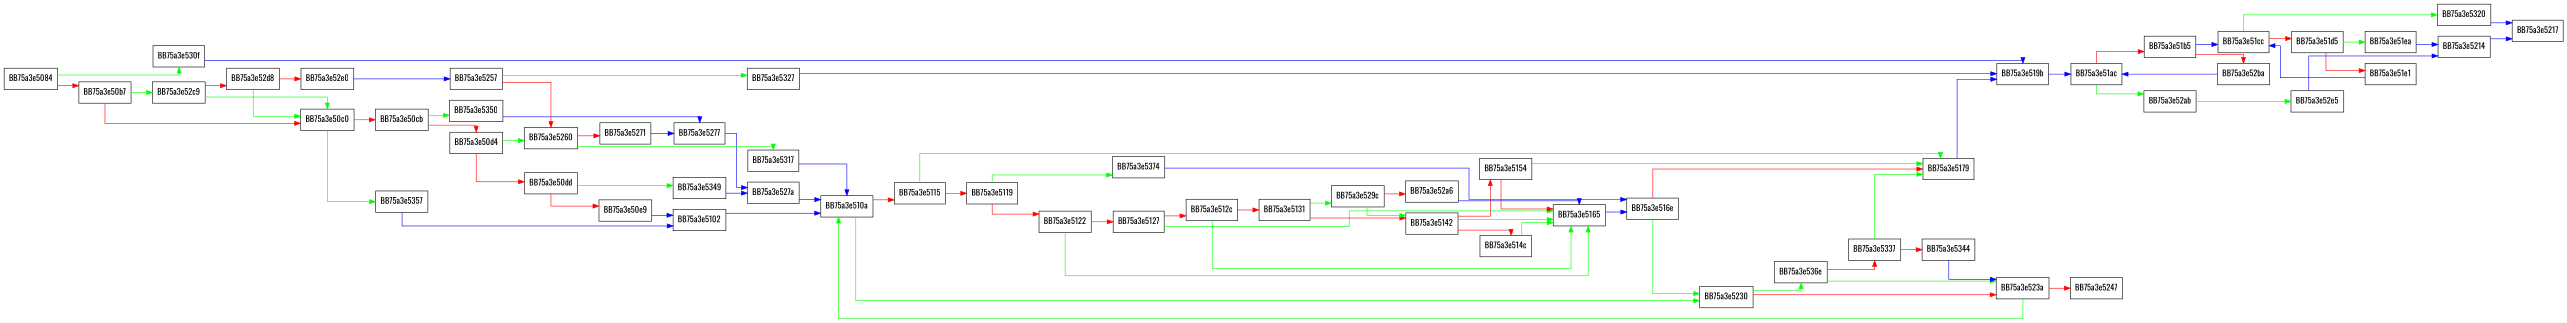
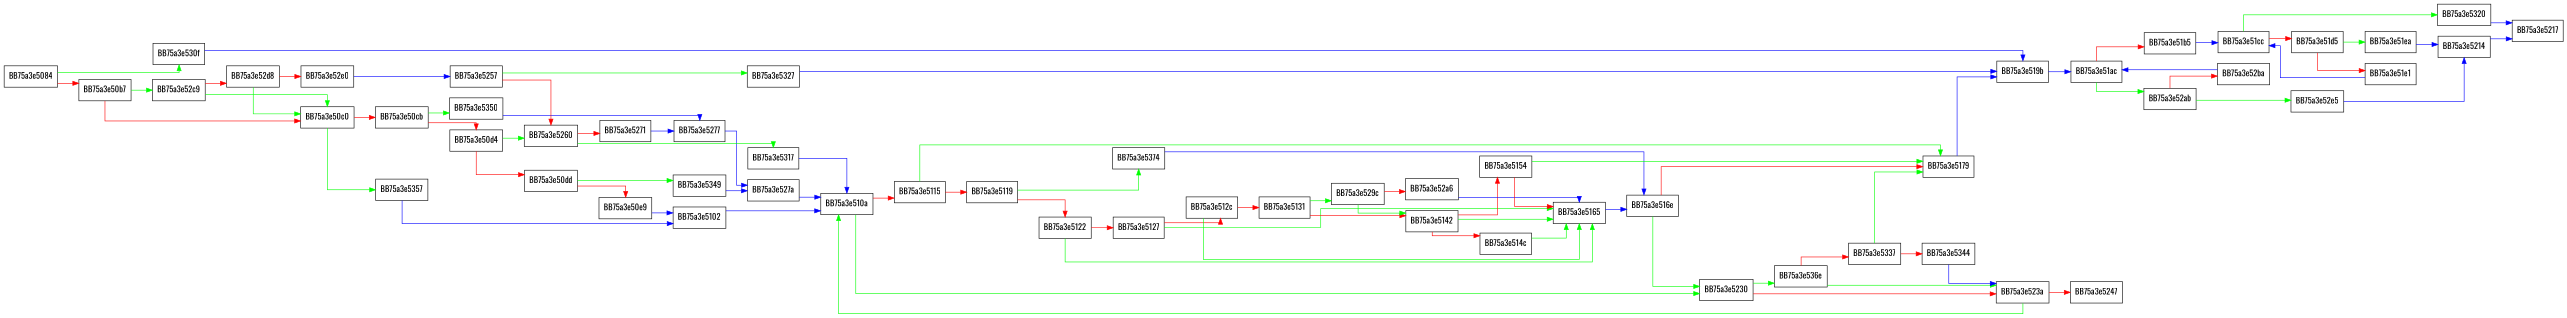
(2221, 54) -> (2185, 76)
